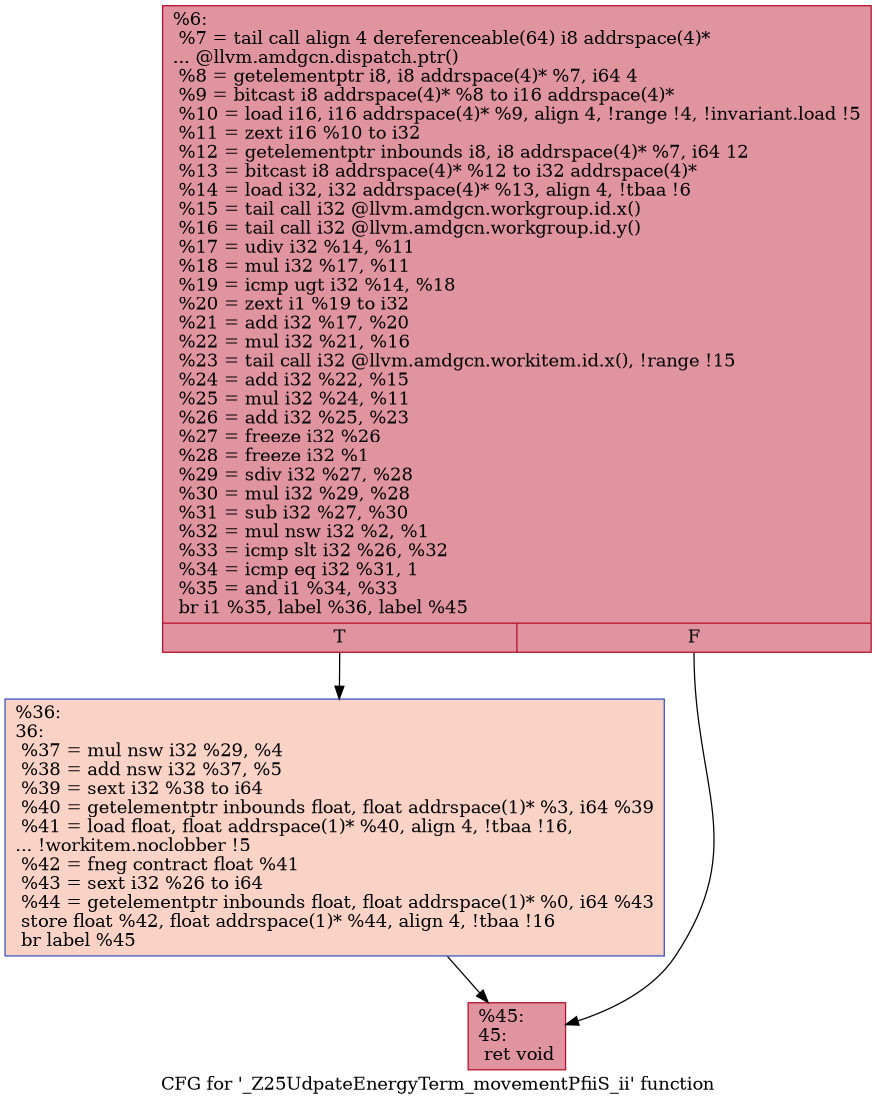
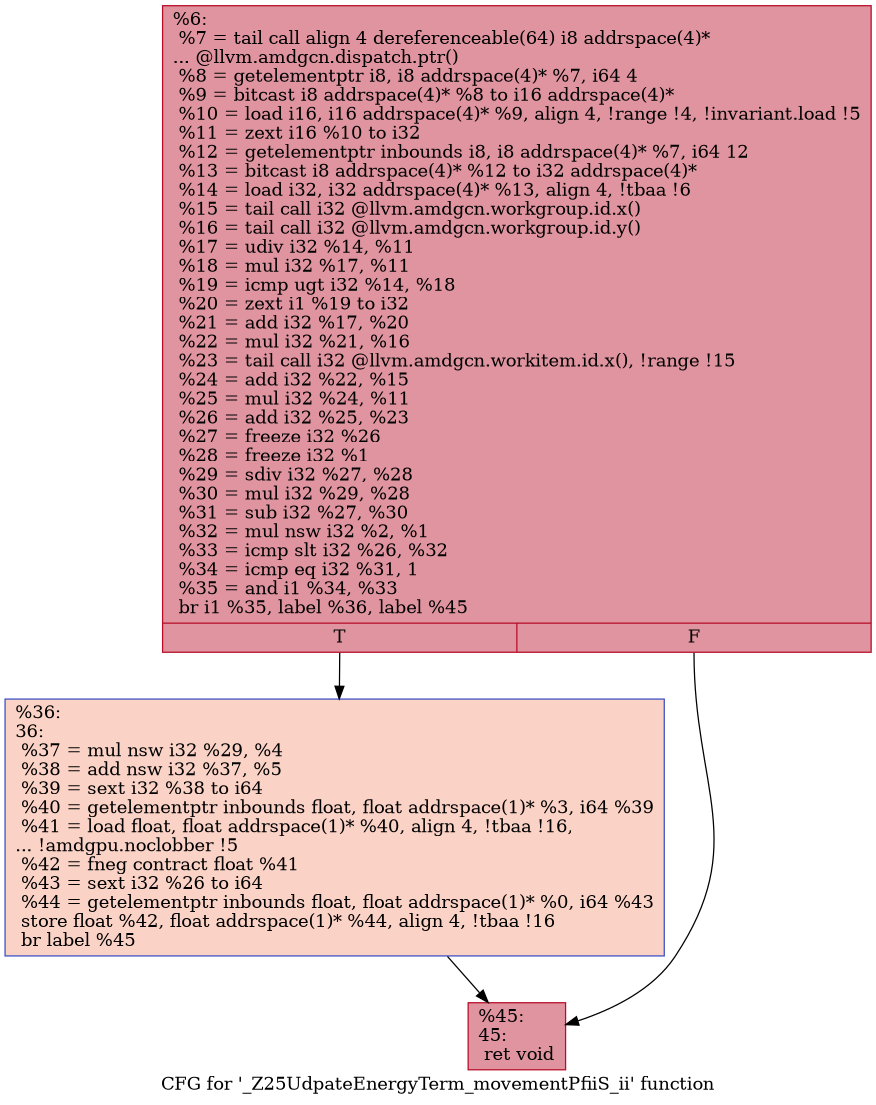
(133, 846) -> (127, 846)
